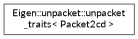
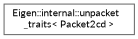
(69, 19) -> (69, 19)
